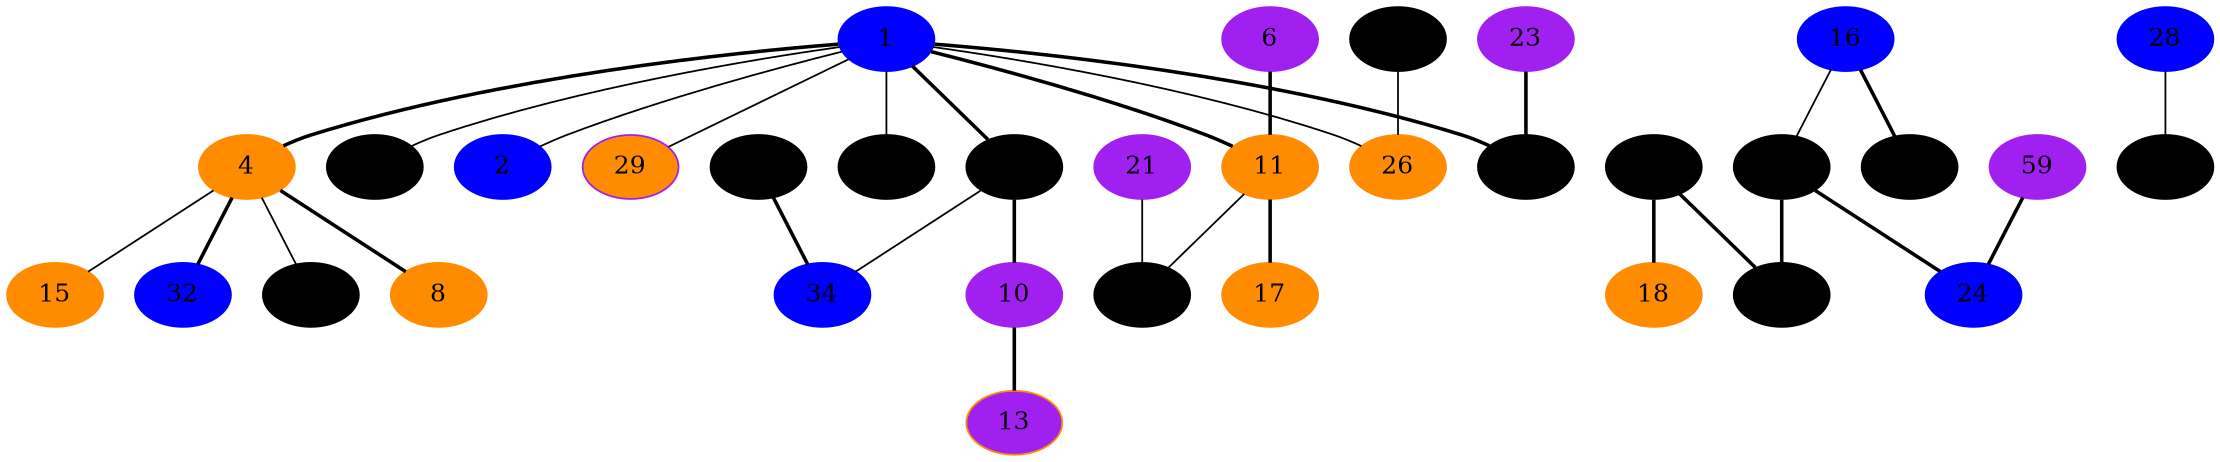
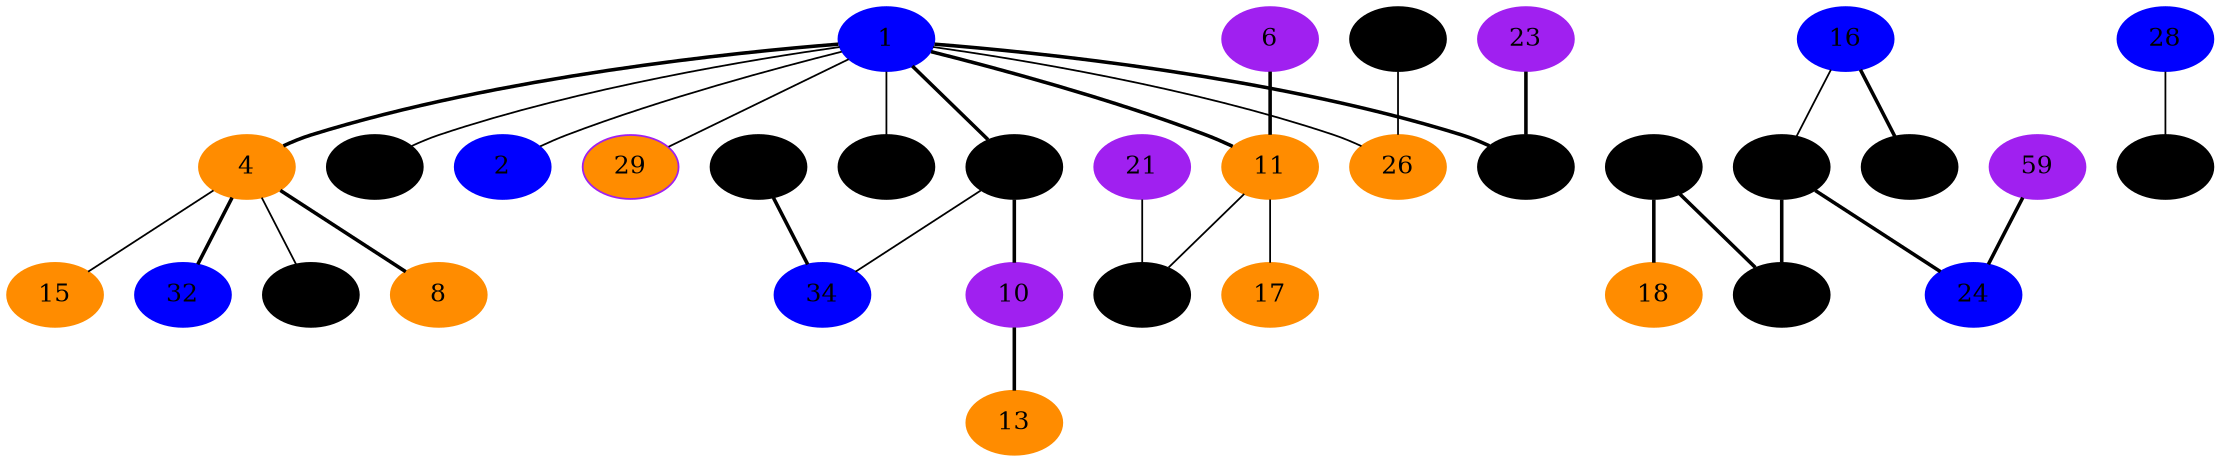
(1270, 231) -> (1270, 231)
(1014, 423) -> (1014, 423)
